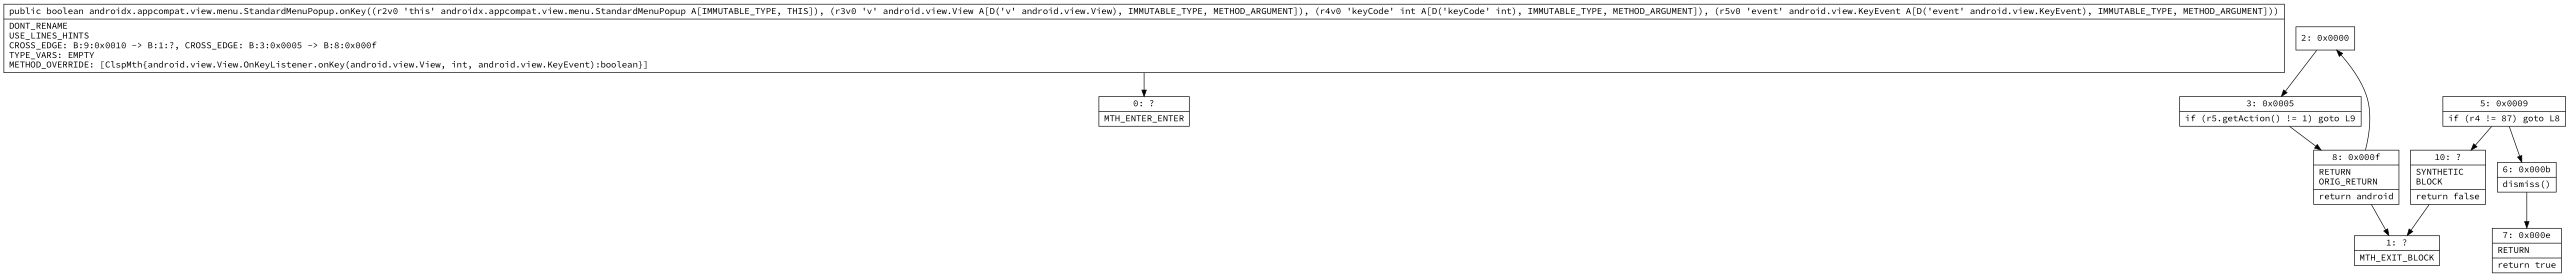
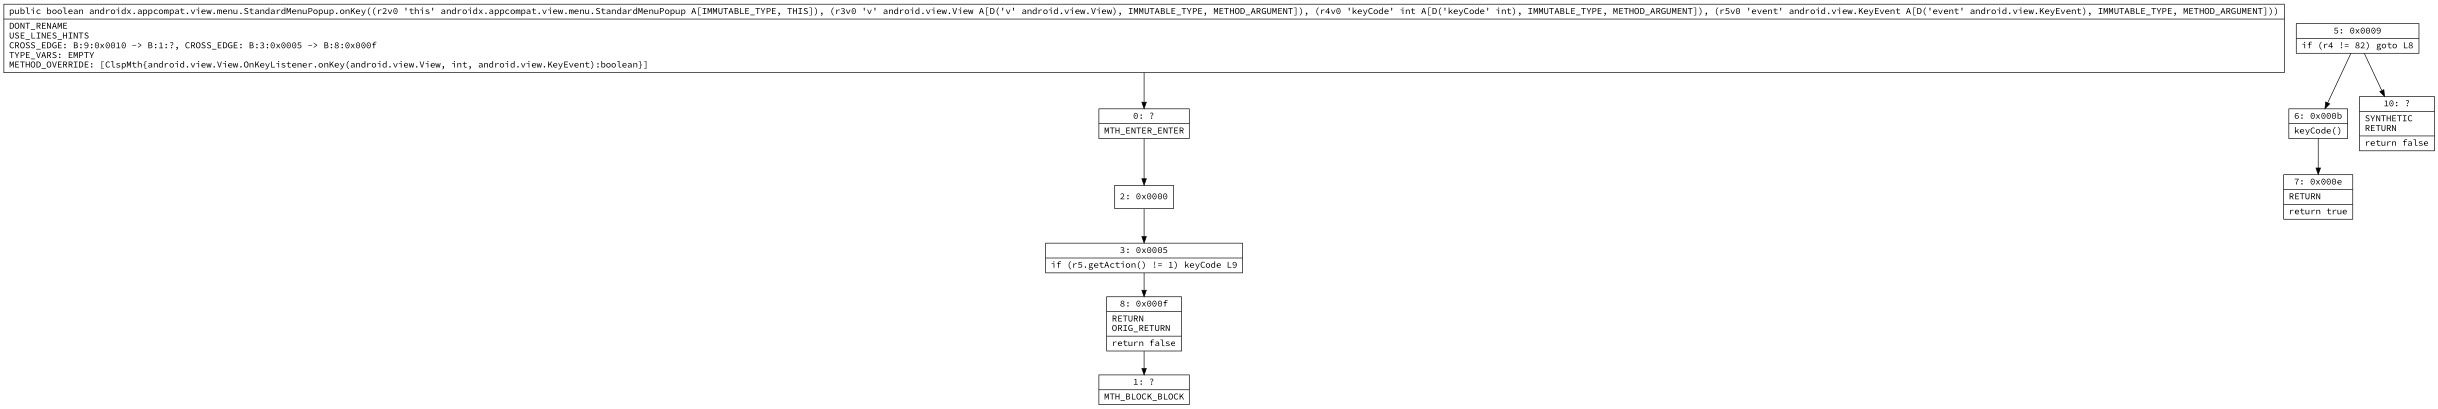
(2367, 99) -> (1144, 159)
(2270, 119) -> (1144, 265)
(2504, 119) -> (2358, 46)
(2429, 182) -> (2381, 128)
(2527, 184) -> (2318, 131)
(2356, 197) -> (1144, 343)
(2420, 217) -> none
(2397, 258) -> (1144, 397)
